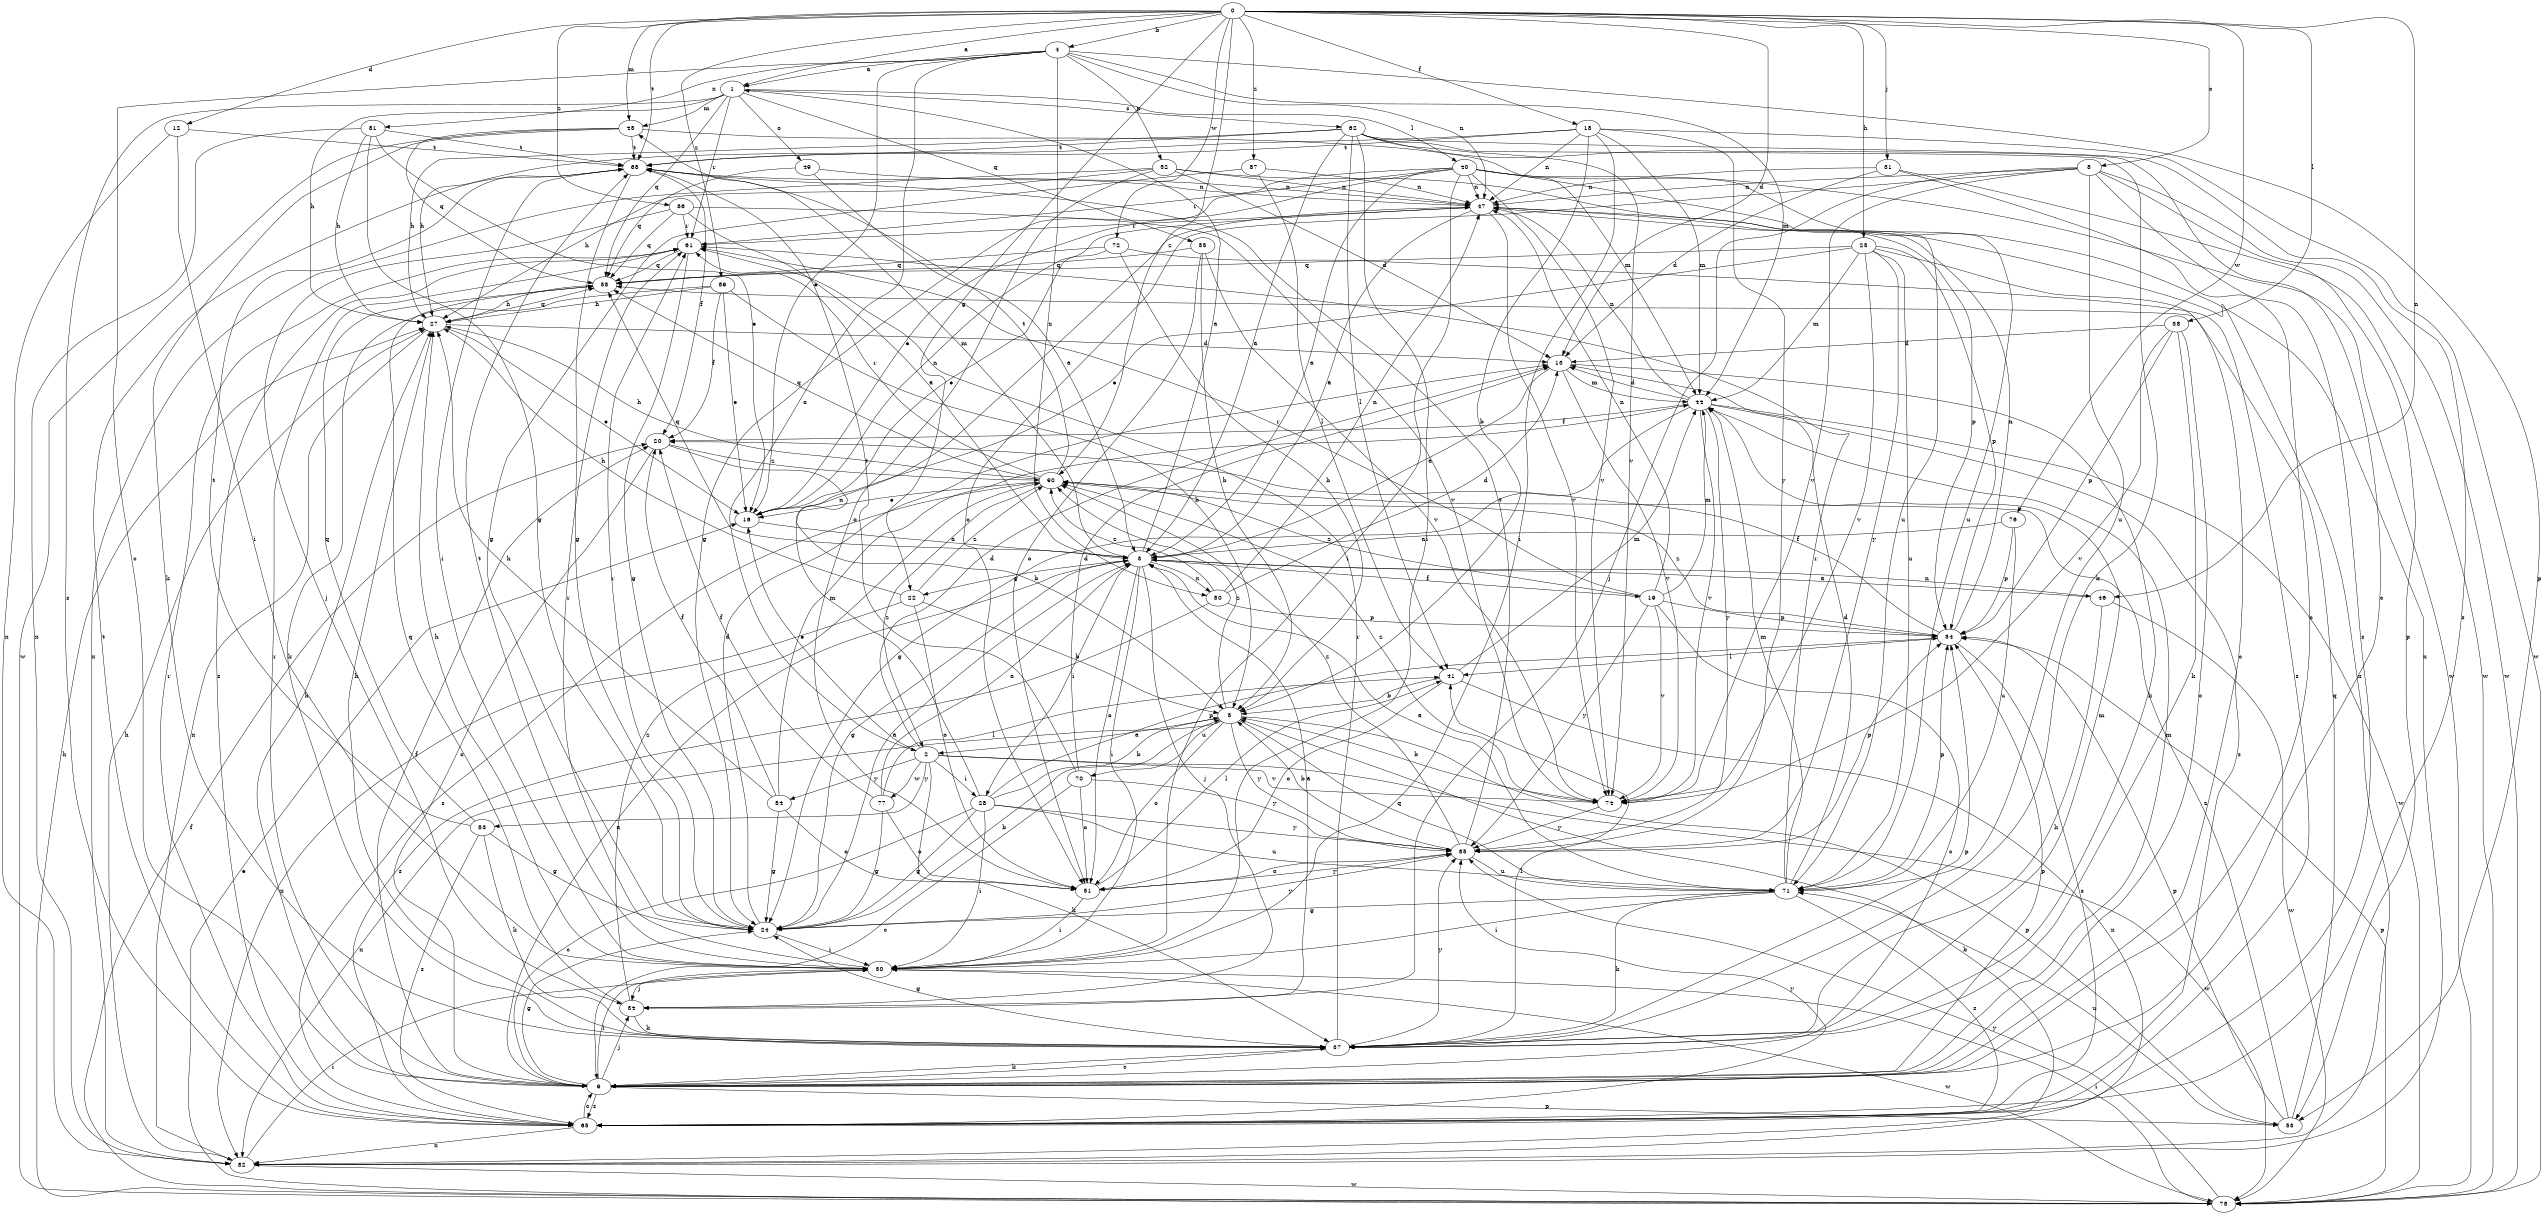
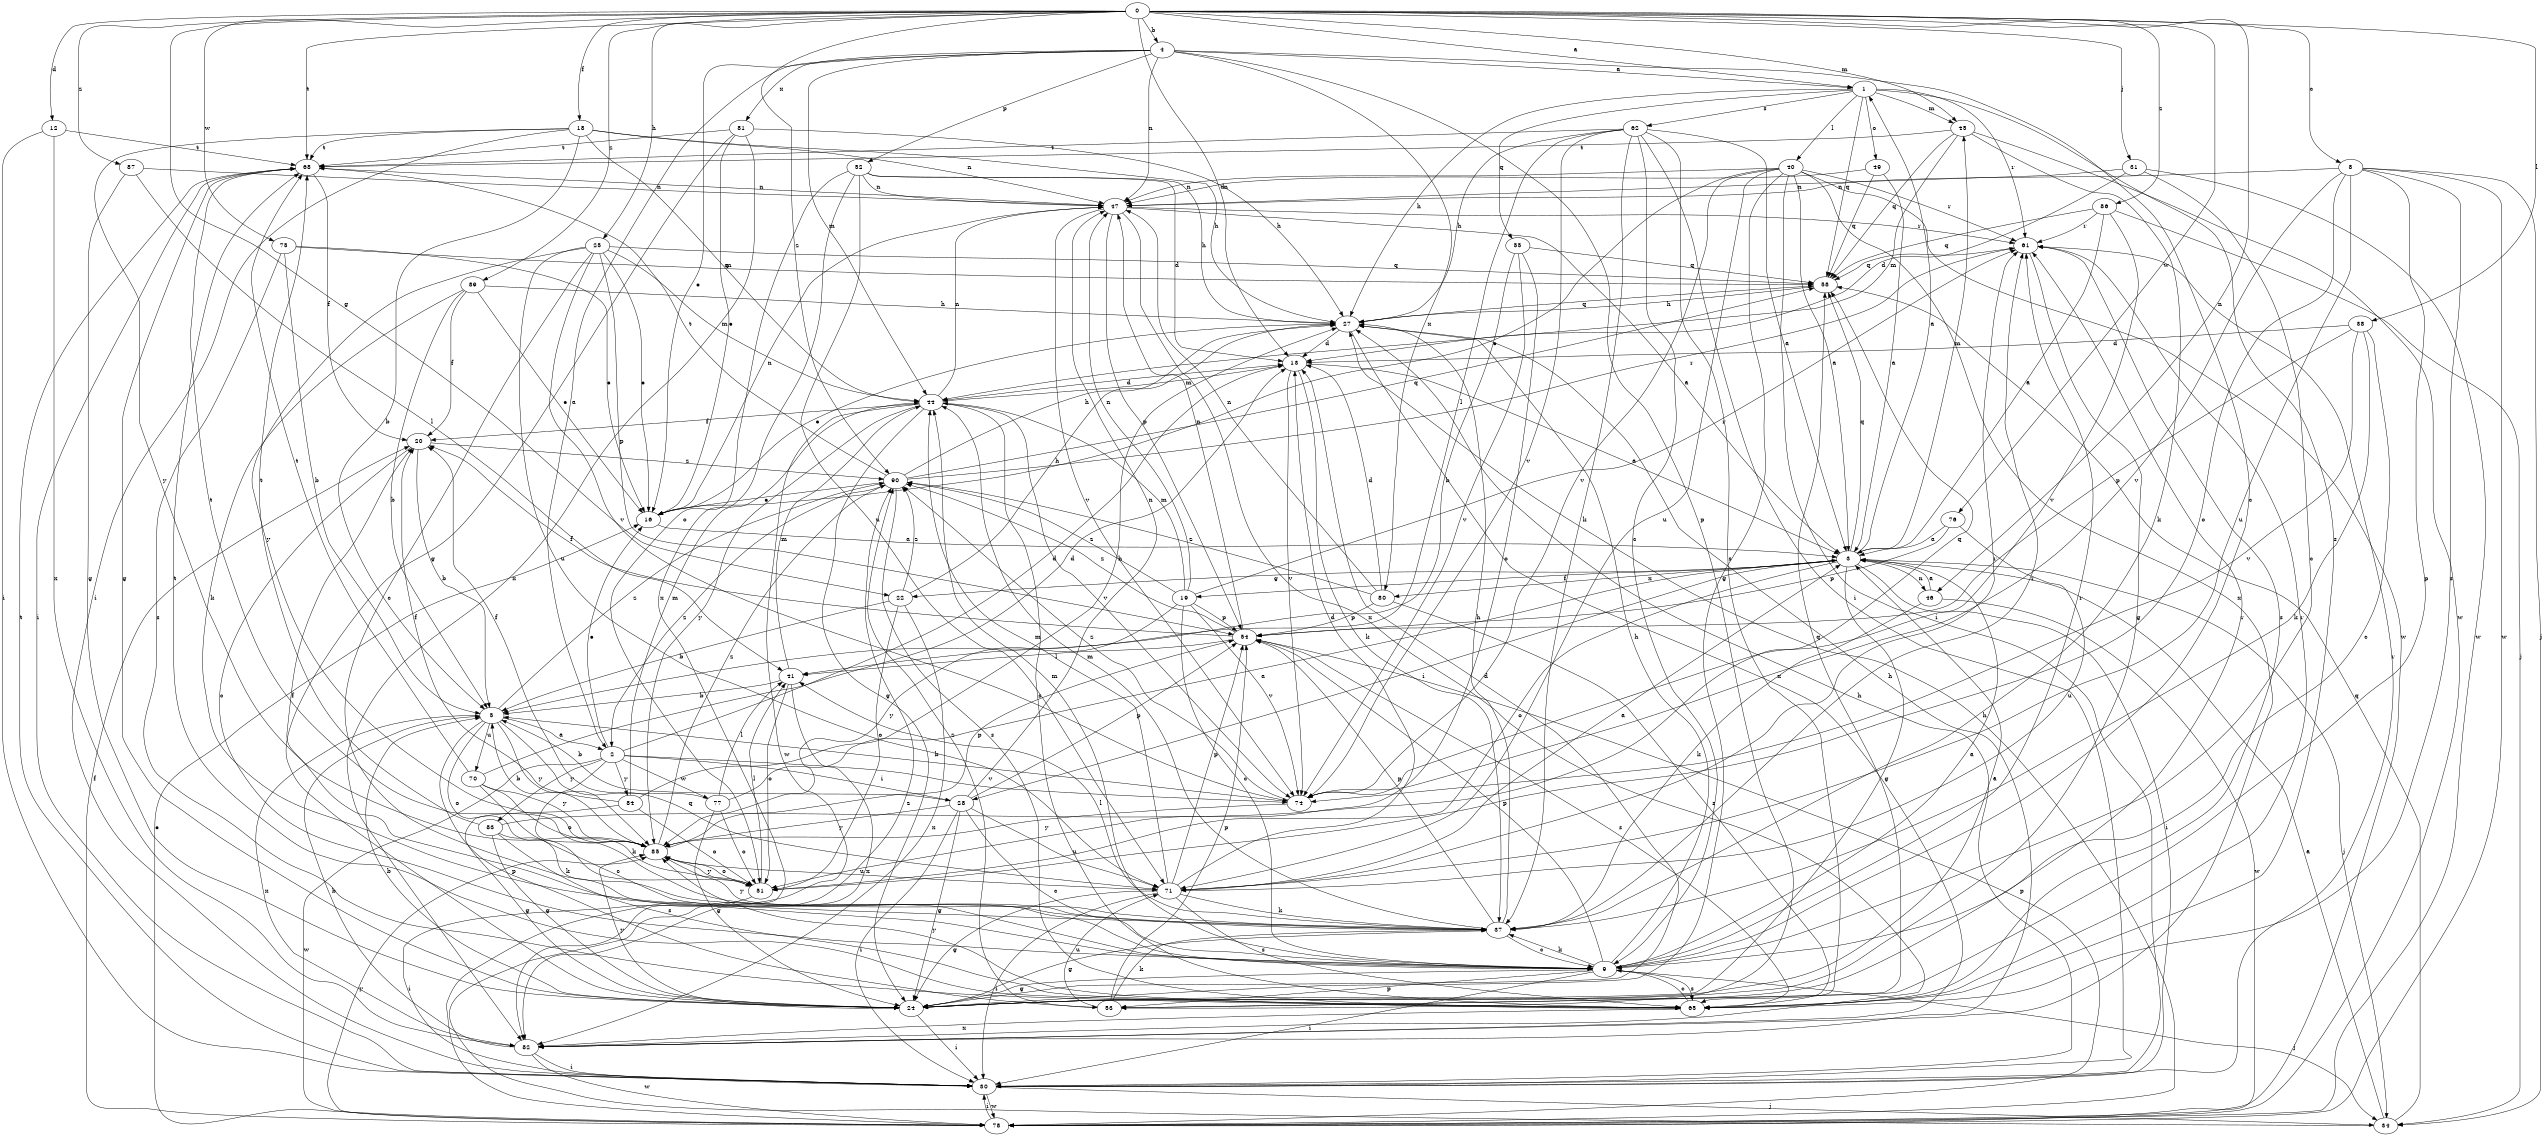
(1116, 246) -> (284, 246)
(2483, 456) -> none
(973, 1046) -> (1264, 935)
